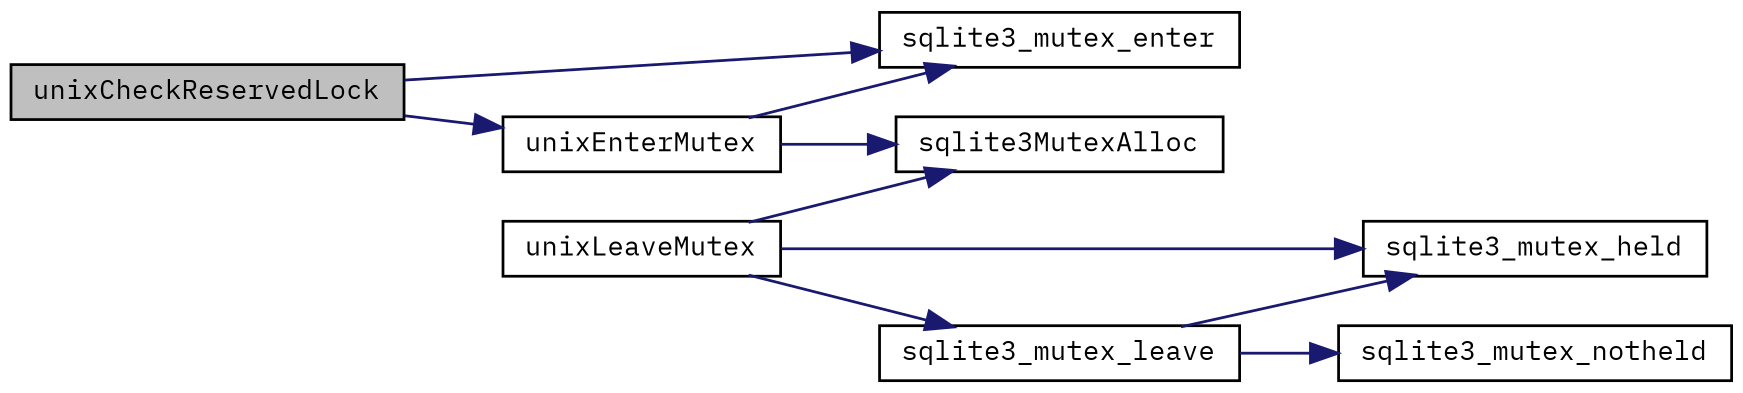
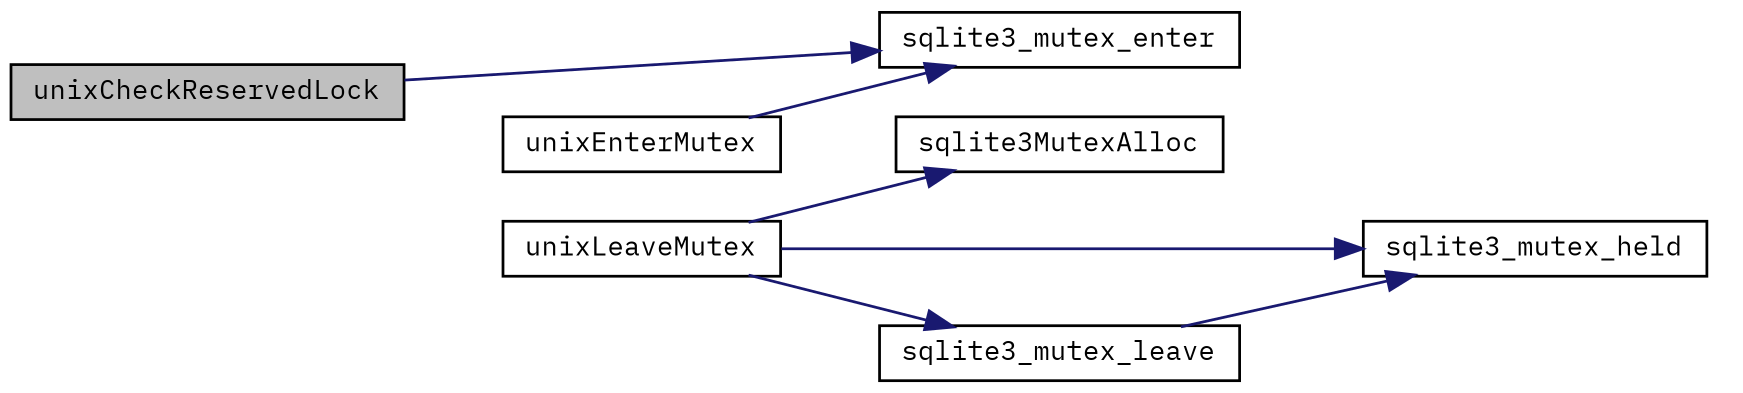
(439, 120) -> none
(824, 144) -> none
(1535, 353) -> none
